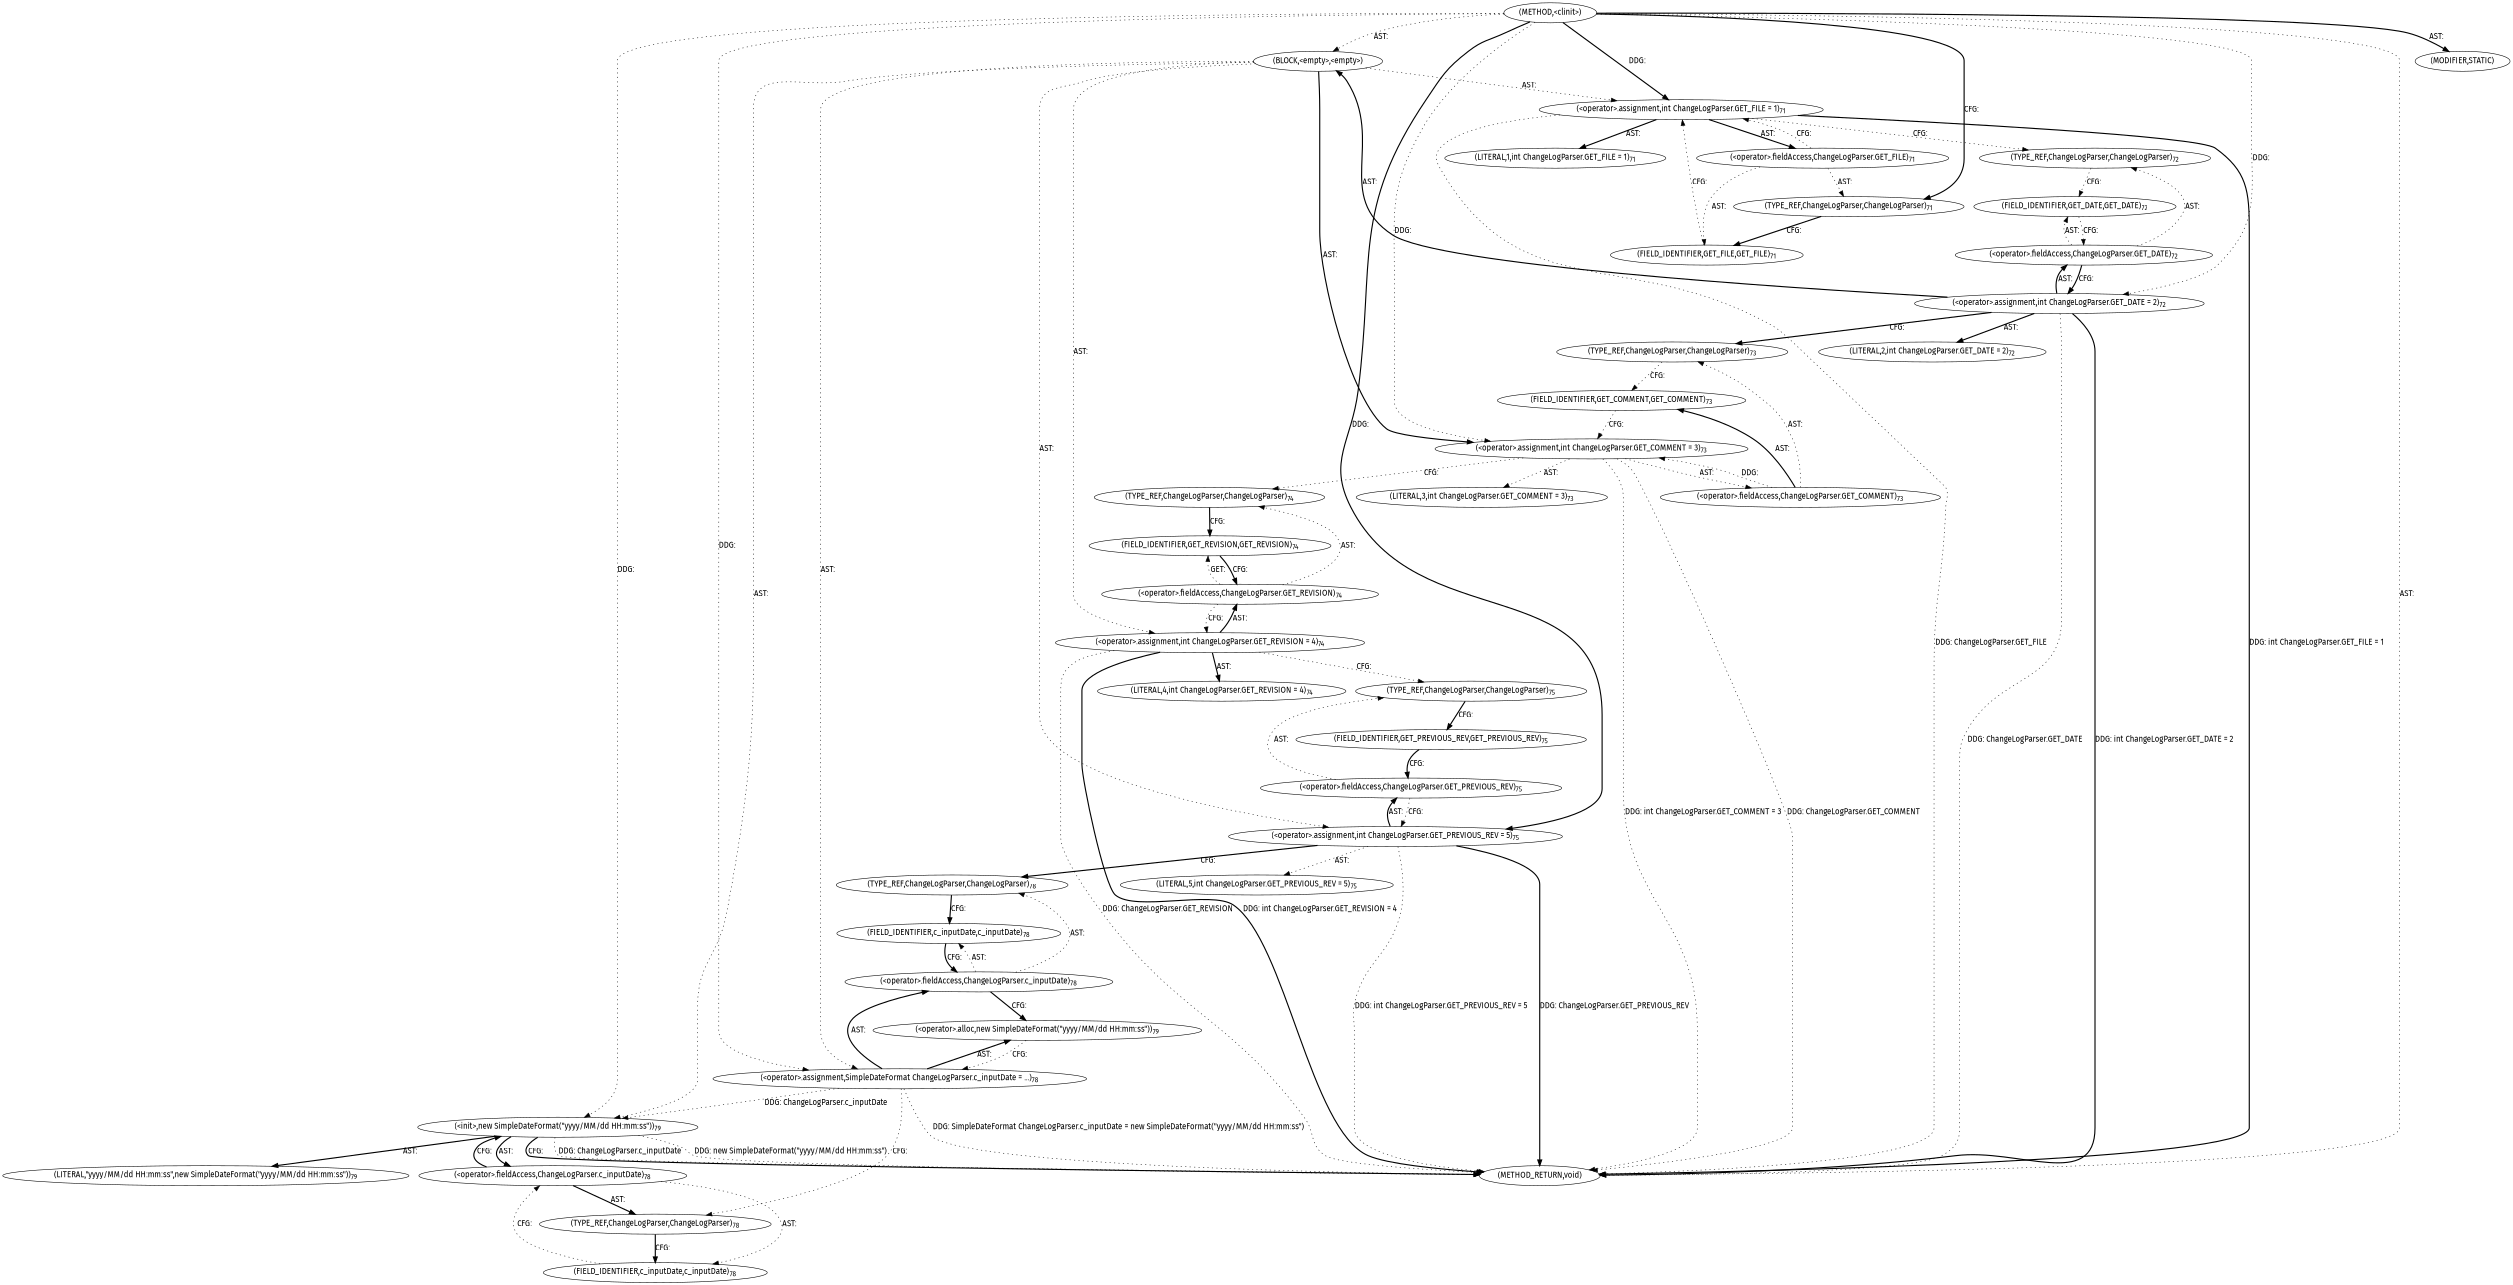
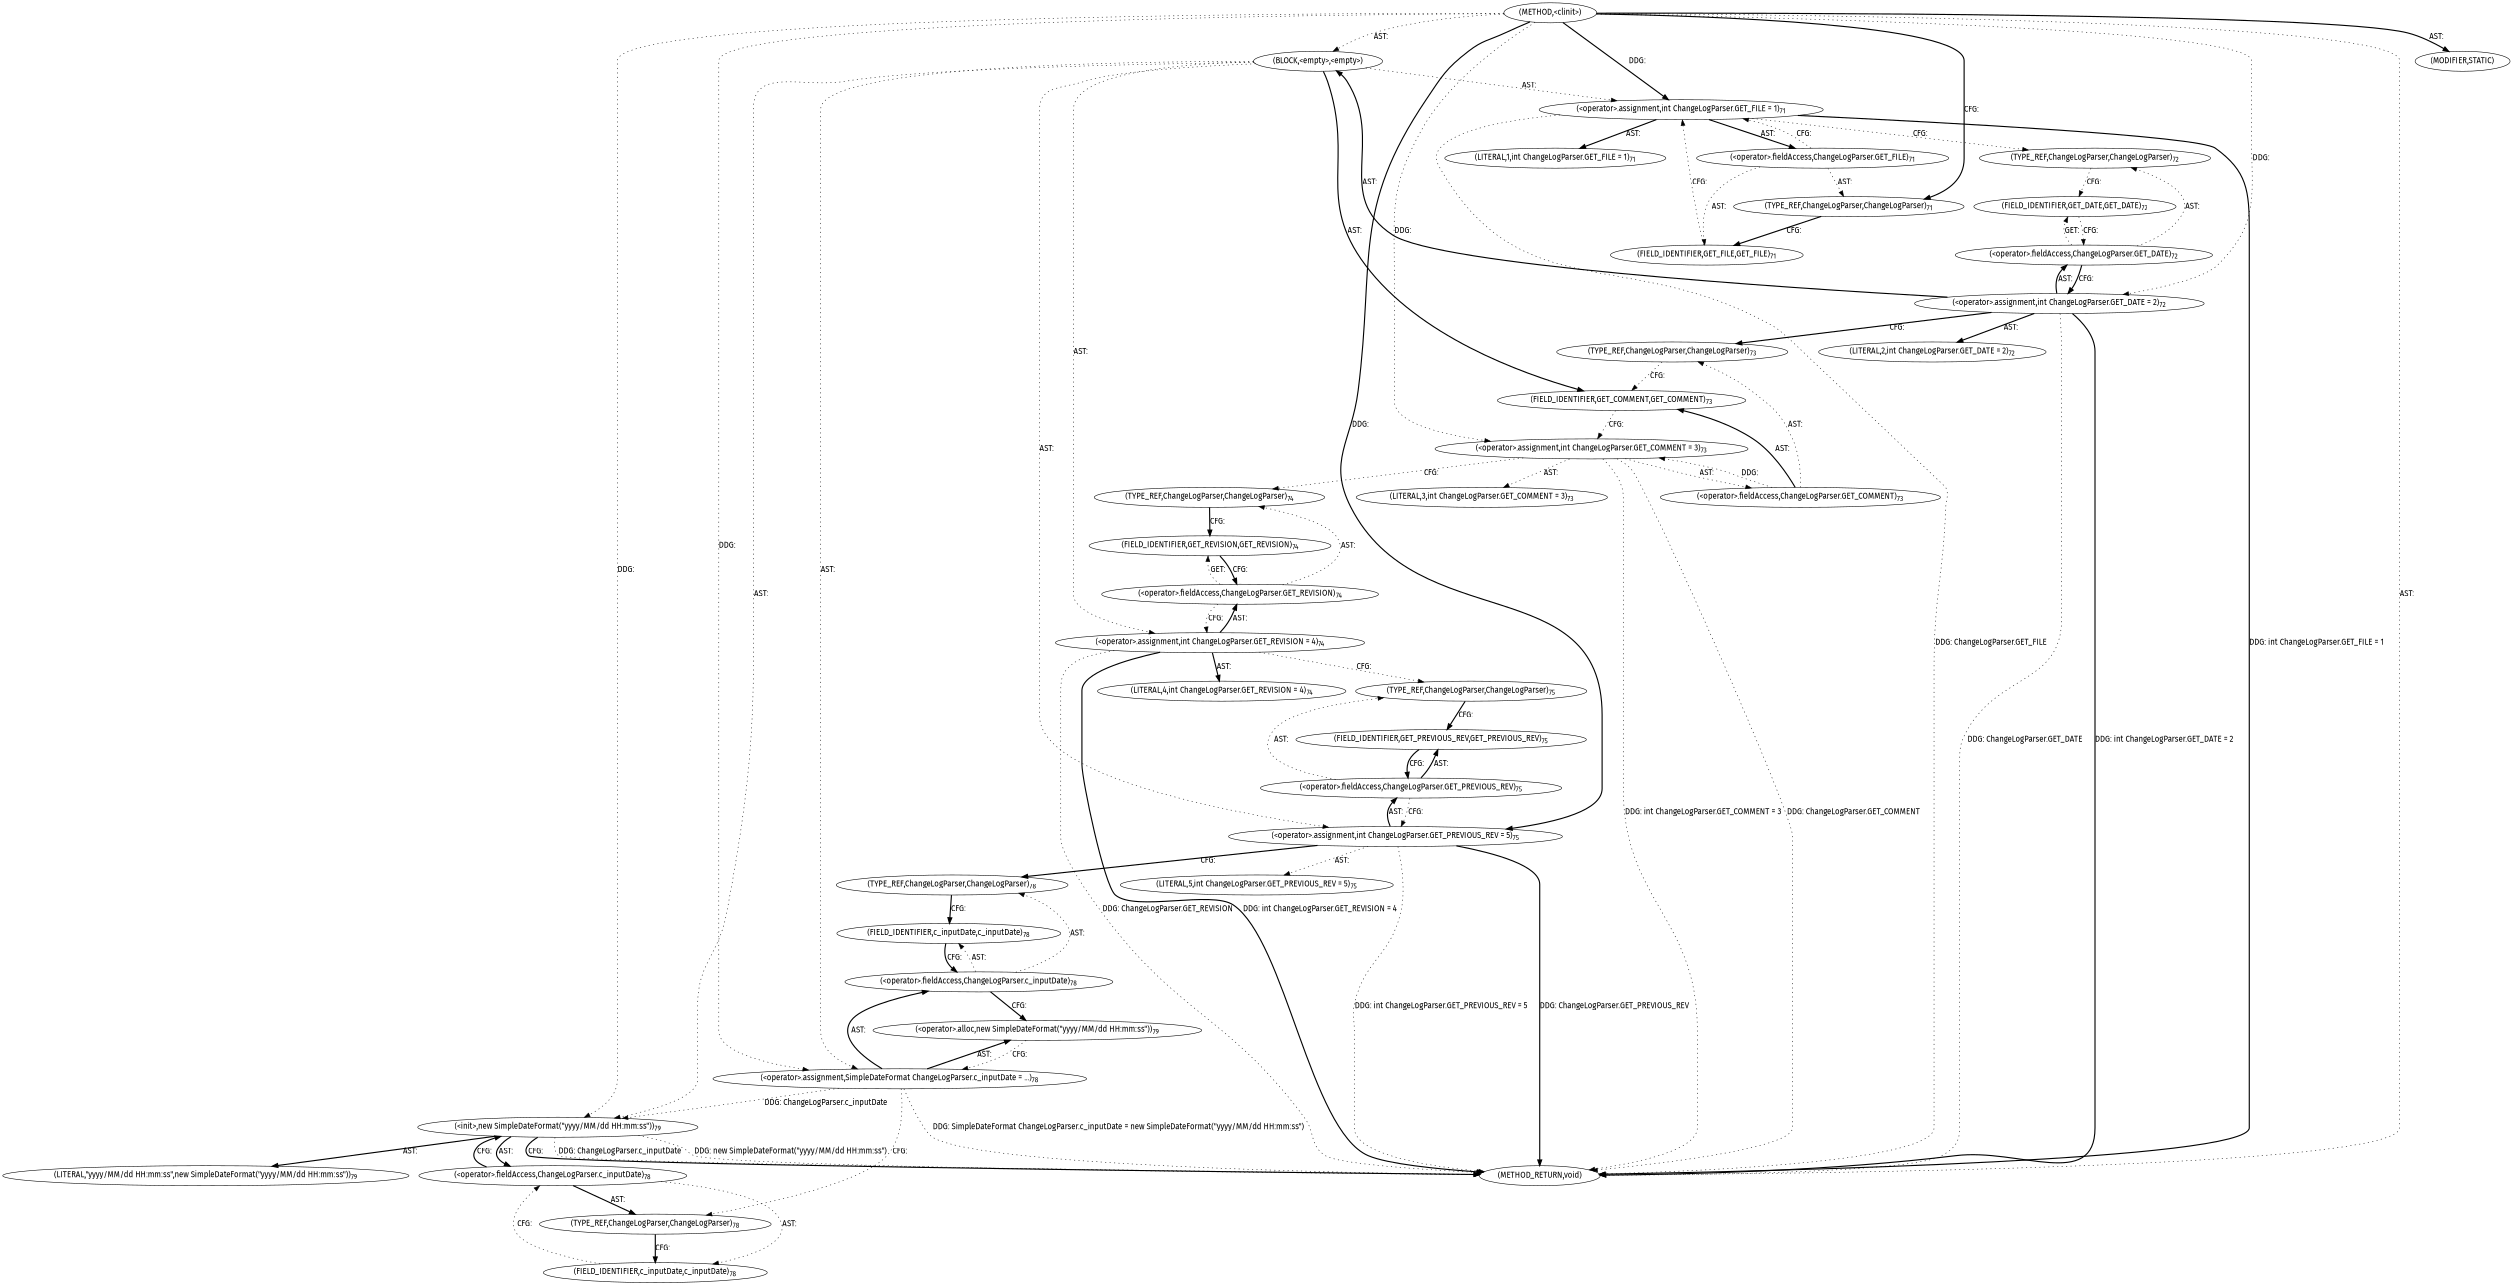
(2073, 231) -> (2073, 231)
(1329, 298) -> (1381, 283)
none -> (1429, 767)
